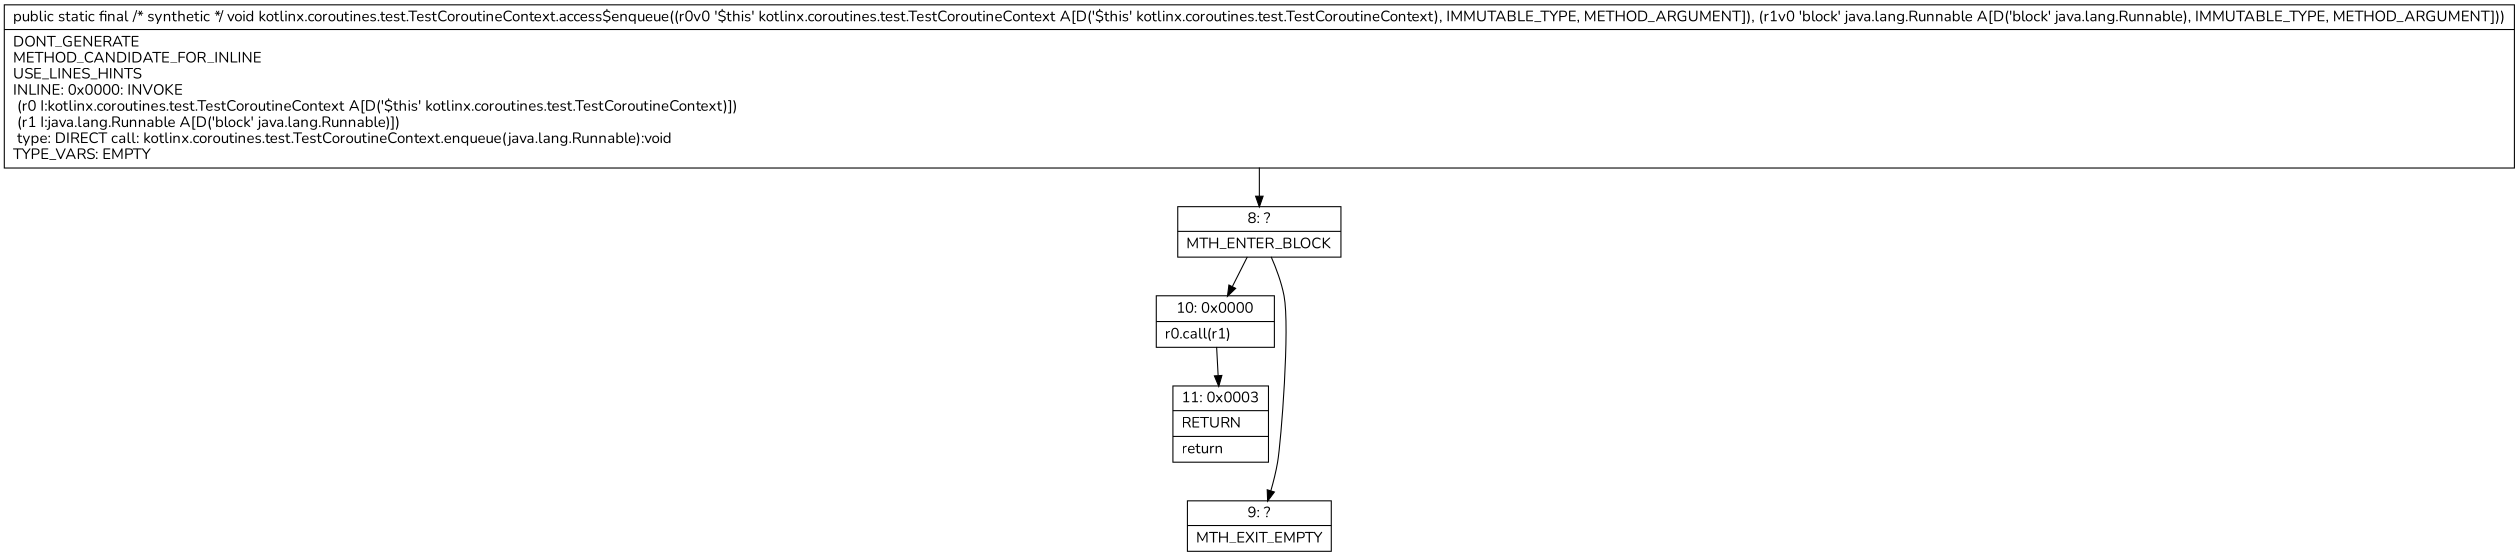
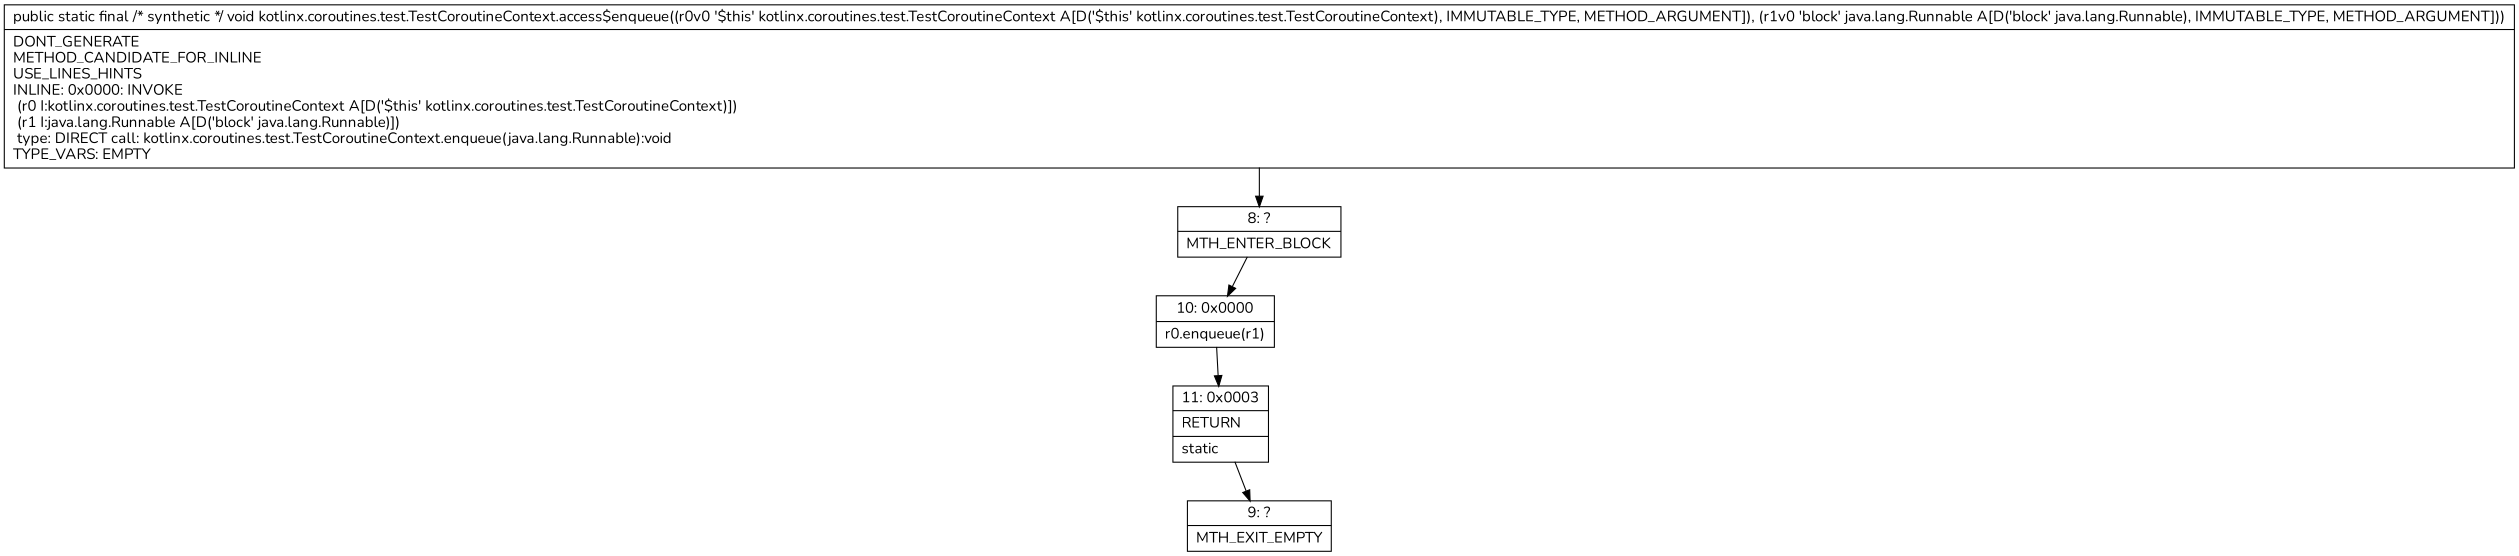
(1198, 334) -> (1215, 334)
(1285, 373) -> (1240, 476)
(1203, 449) -> (1200, 449)
